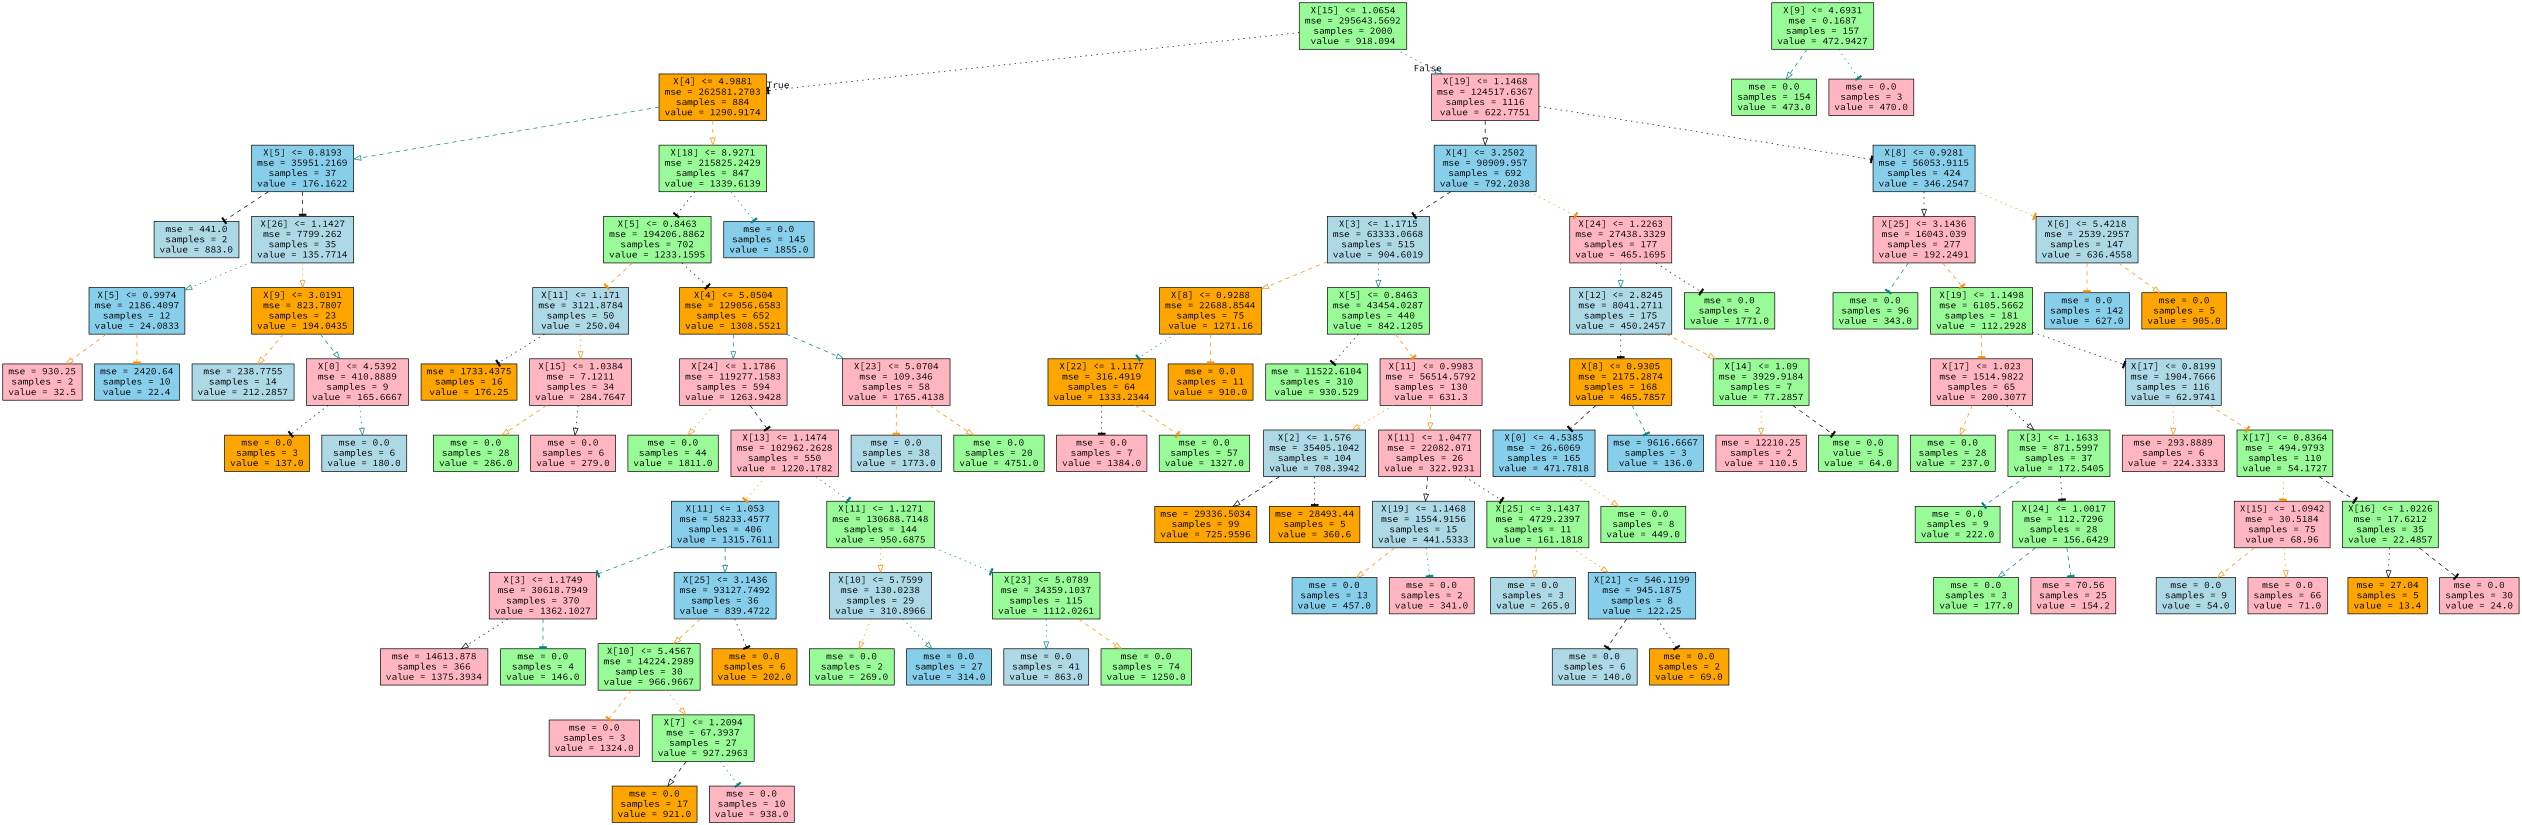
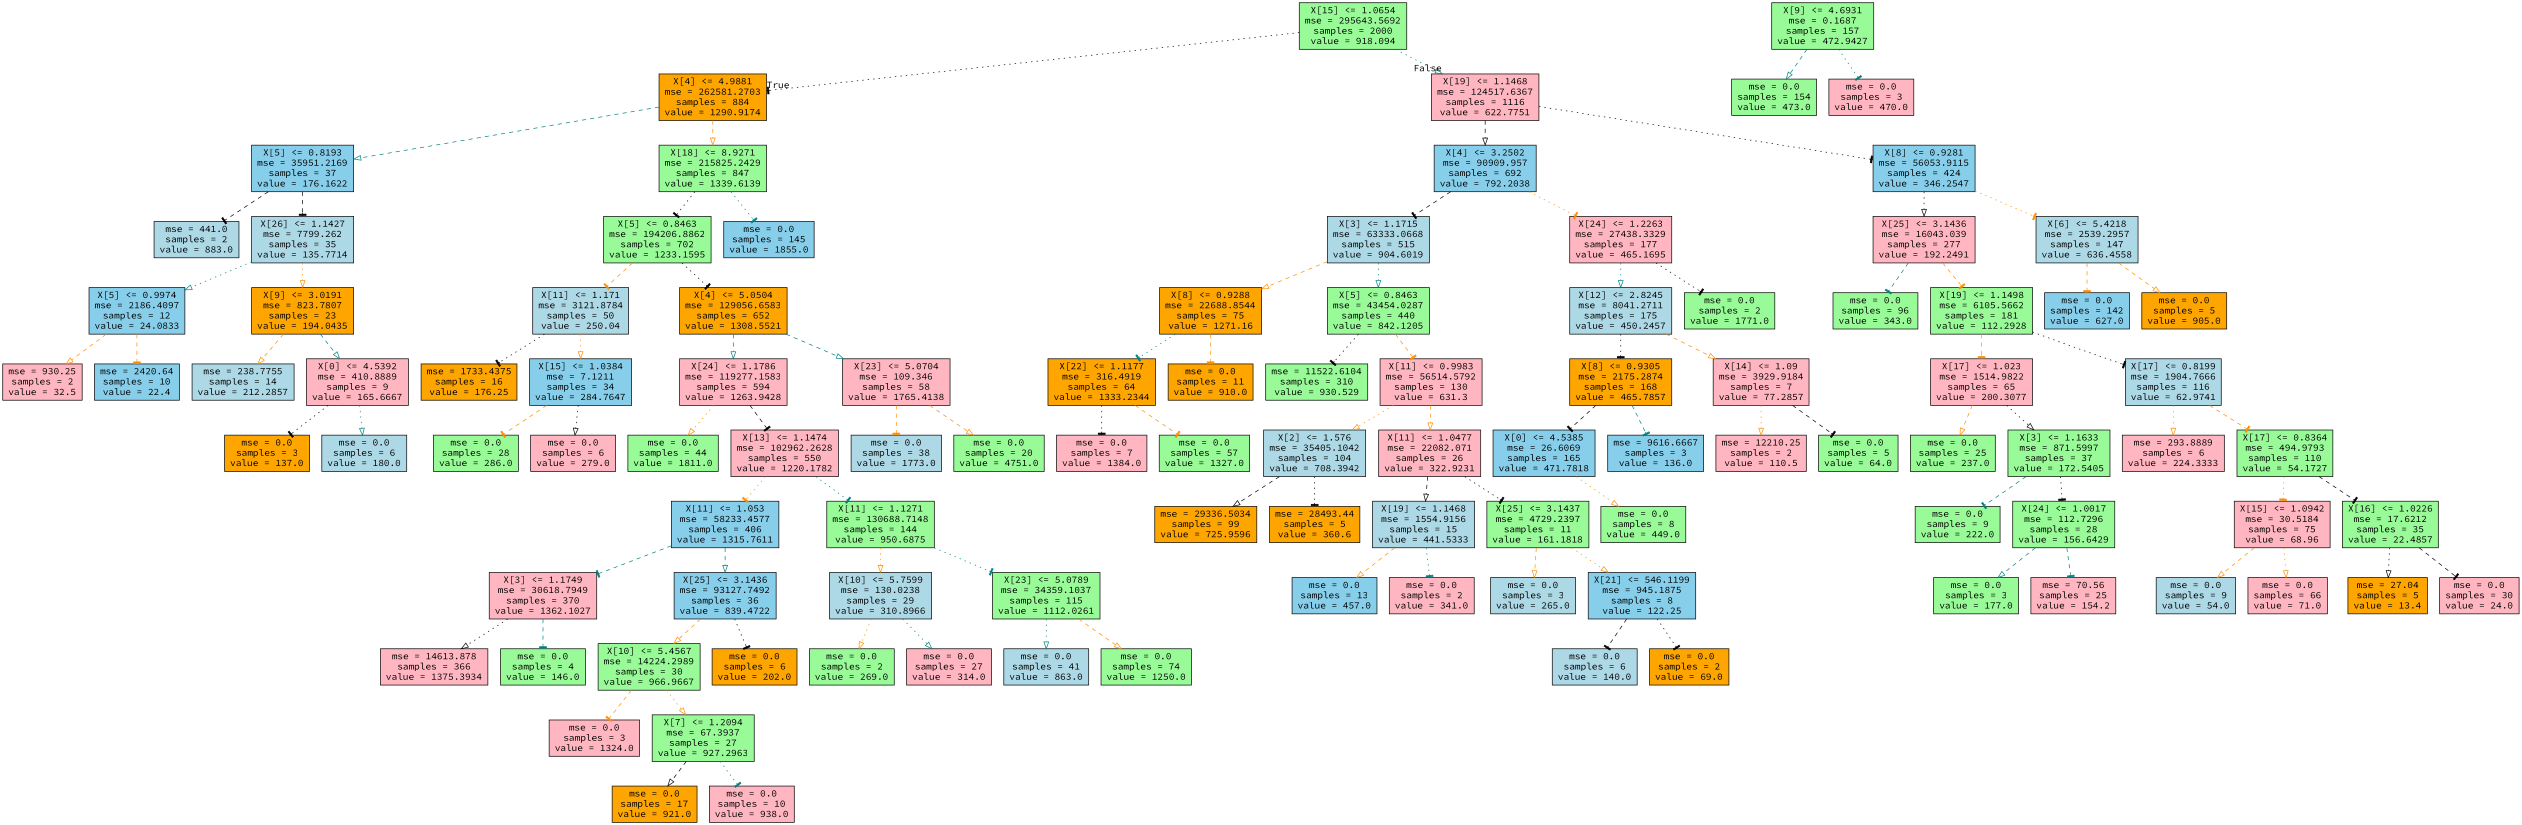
(581, 382) -> (581, 382)
(1761, 382) -> (1761, 382)
(527, 418) -> (527, 418)
(1858, 453) -> (1858, 453)
(1953, 453) -> (1953, 453)
(949, 667) -> (949, 667)
